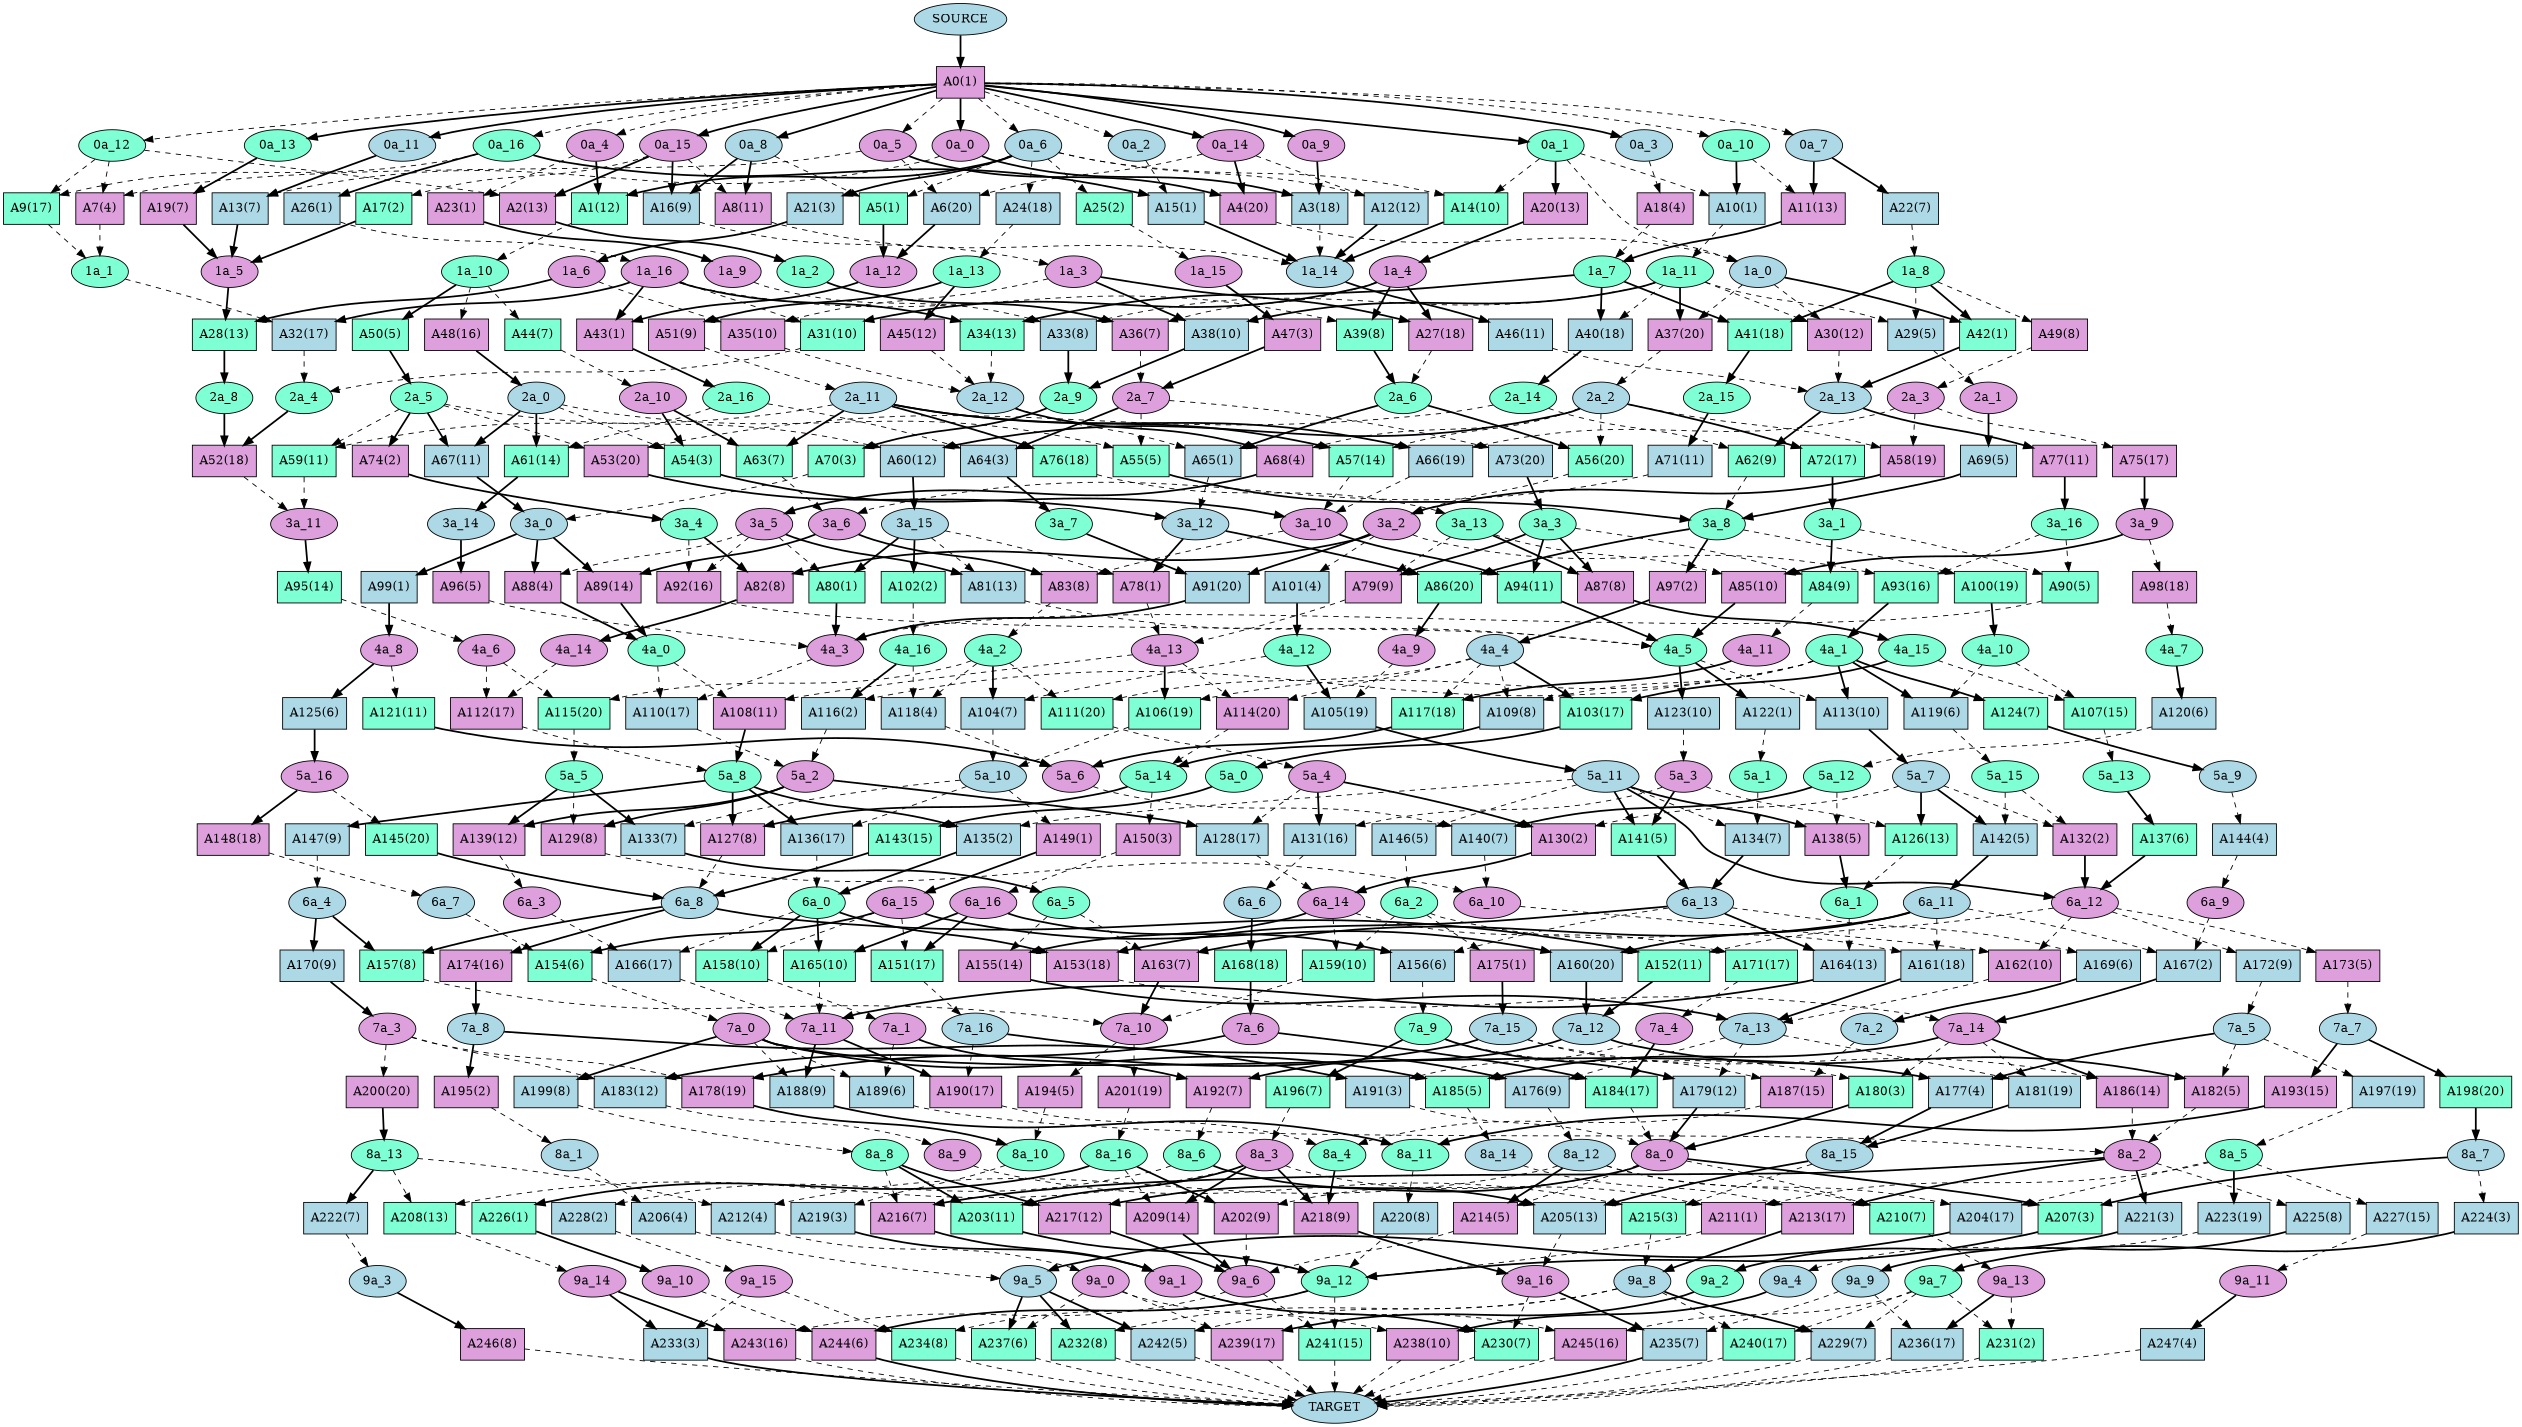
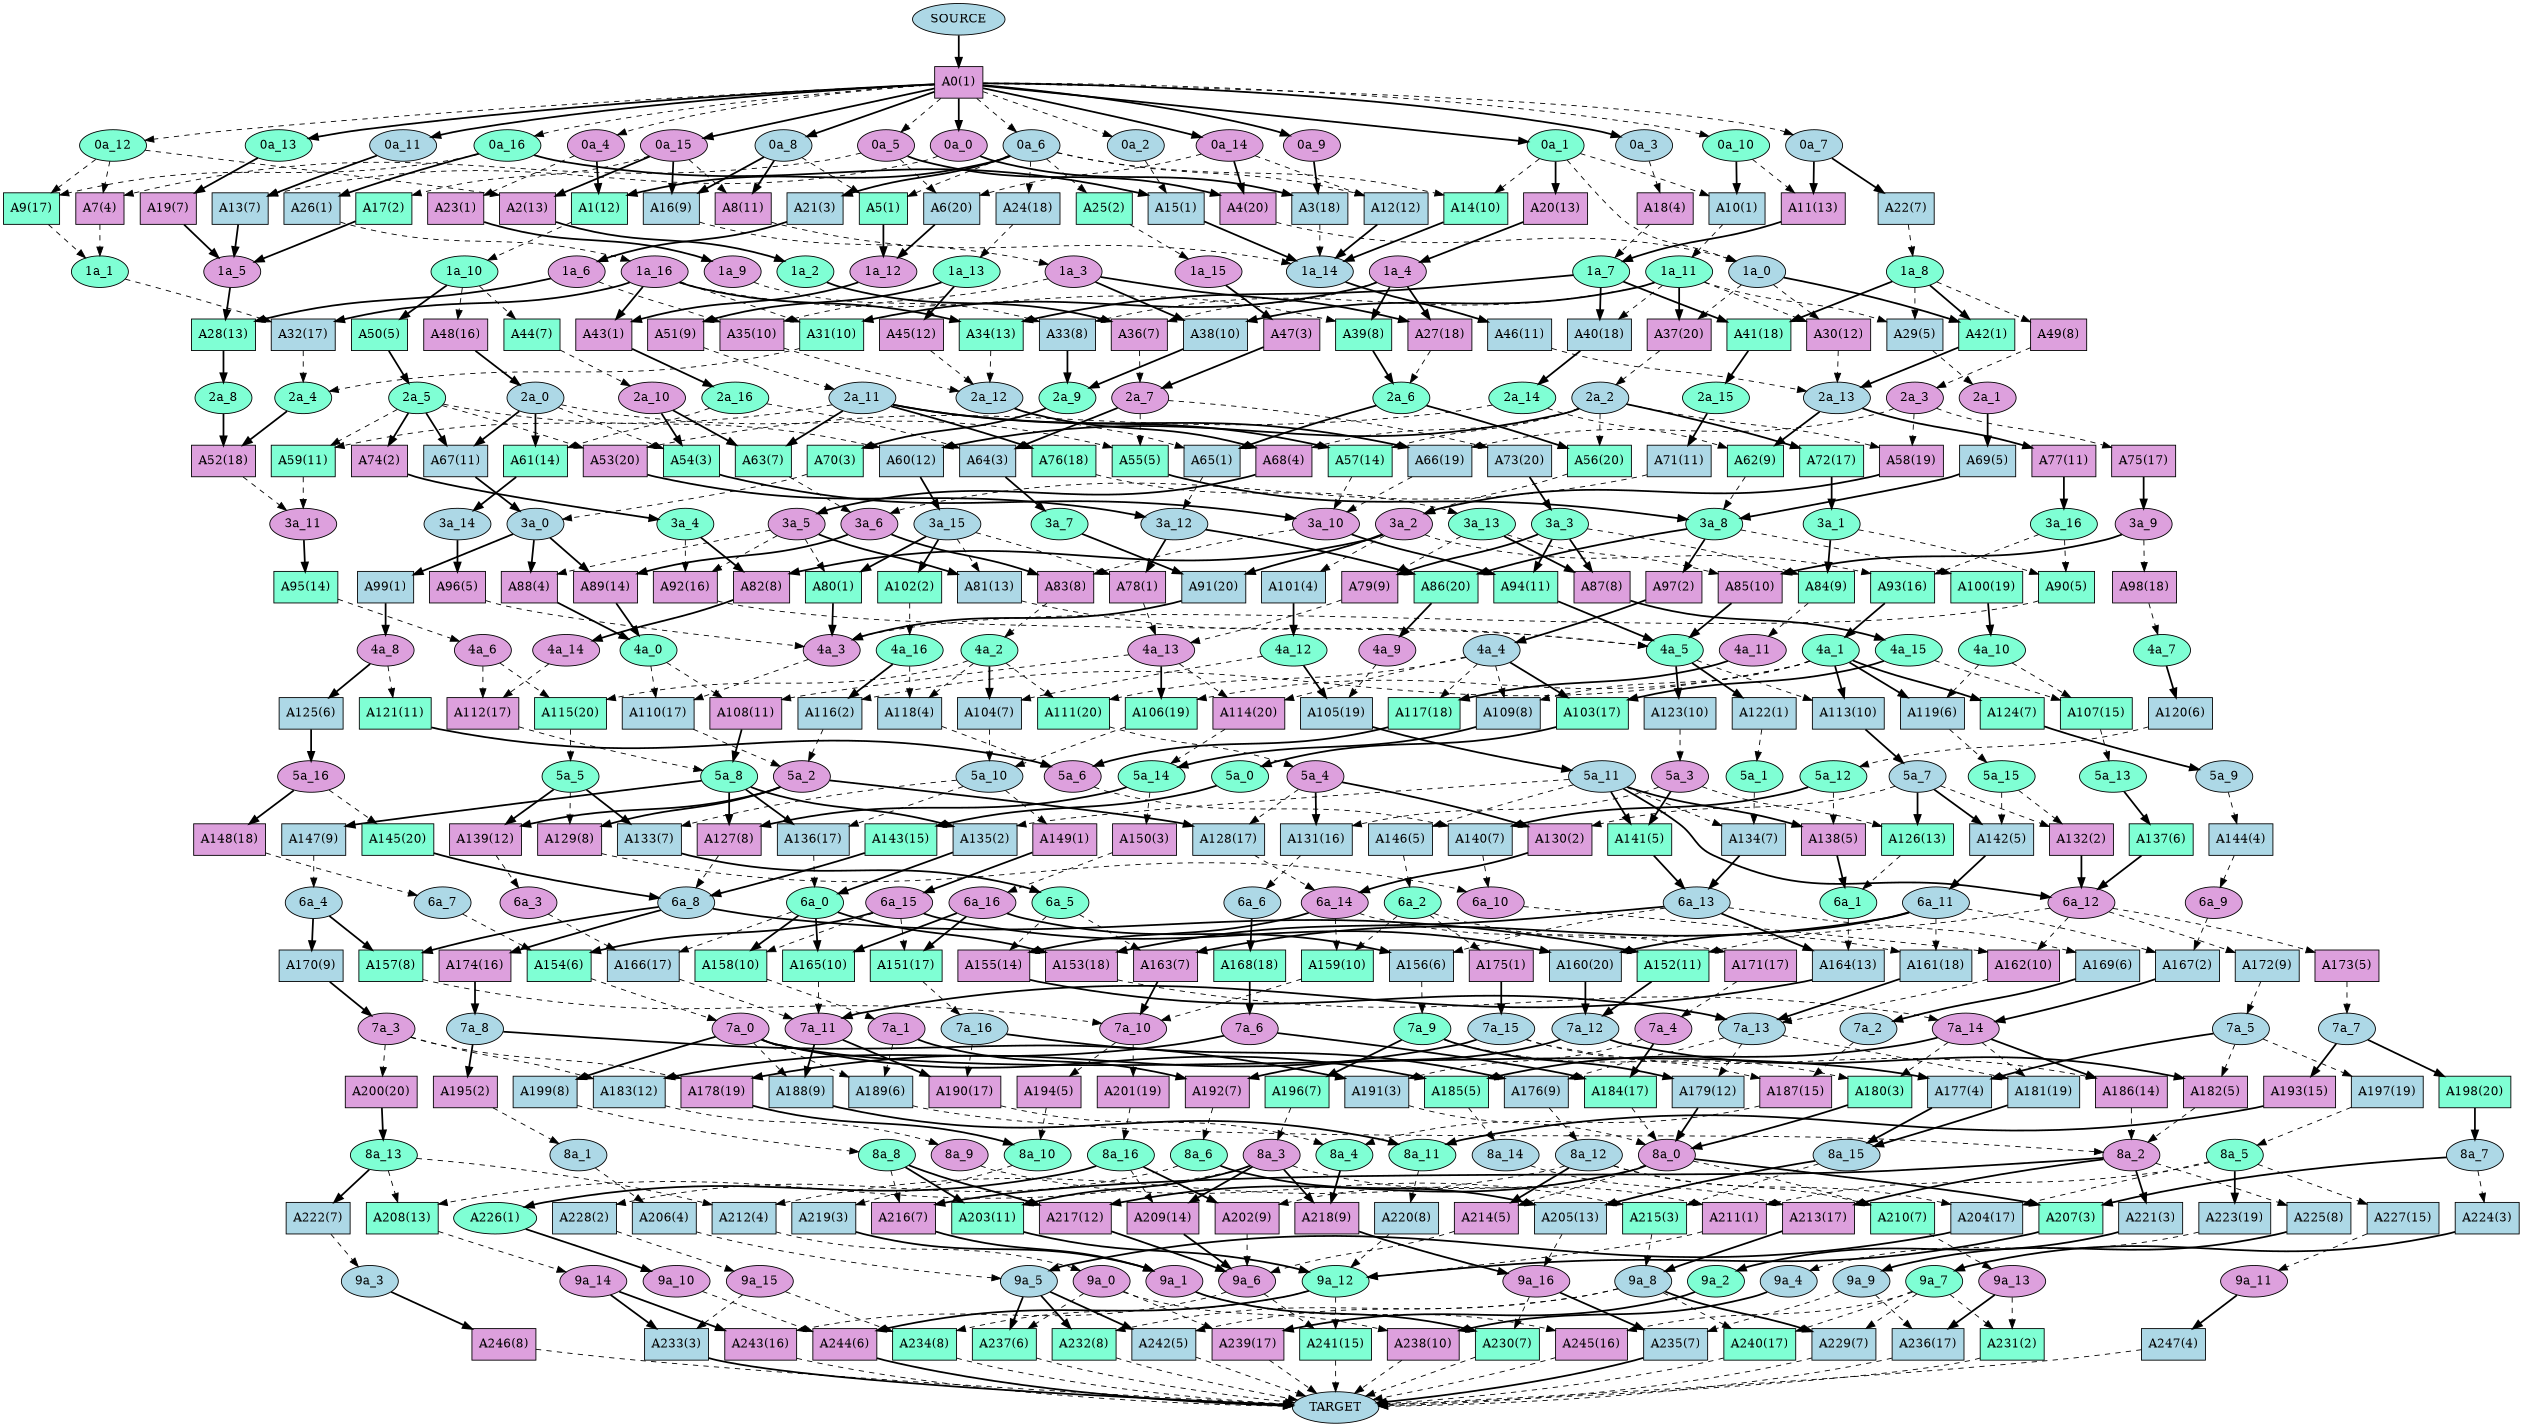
(1762, 966) -> (1761, 966)
(504, 1218) -> (495, 1218)
